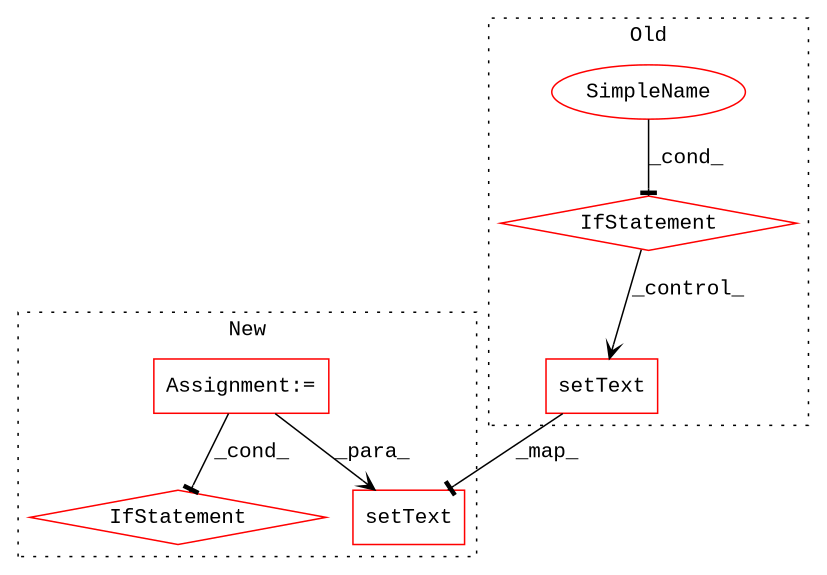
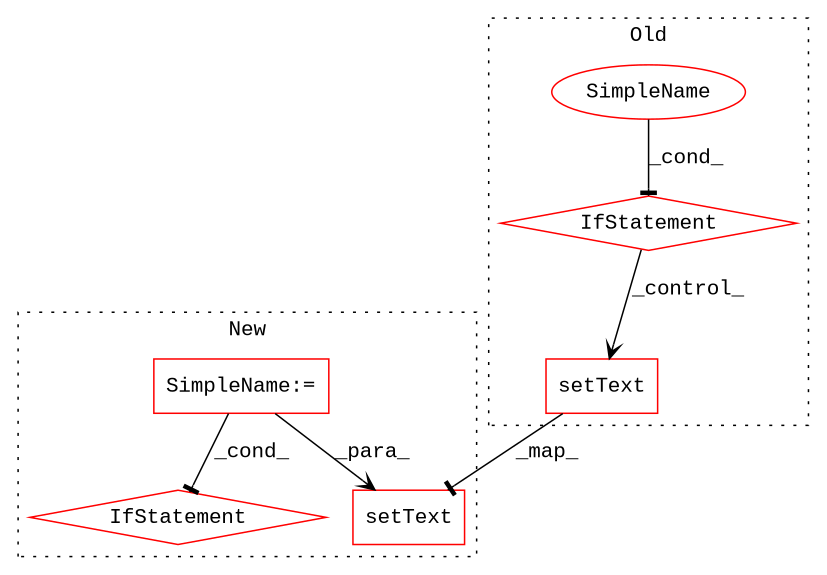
(241, 386) -> (241, 386)
